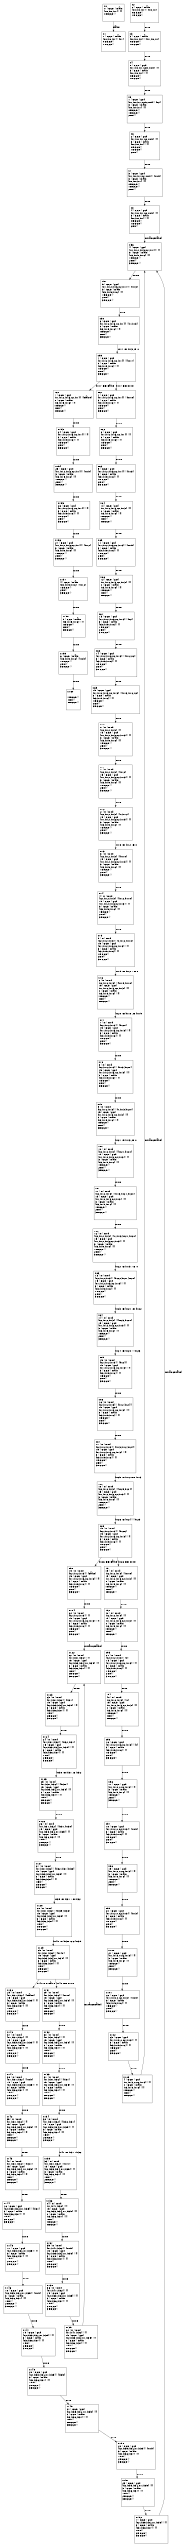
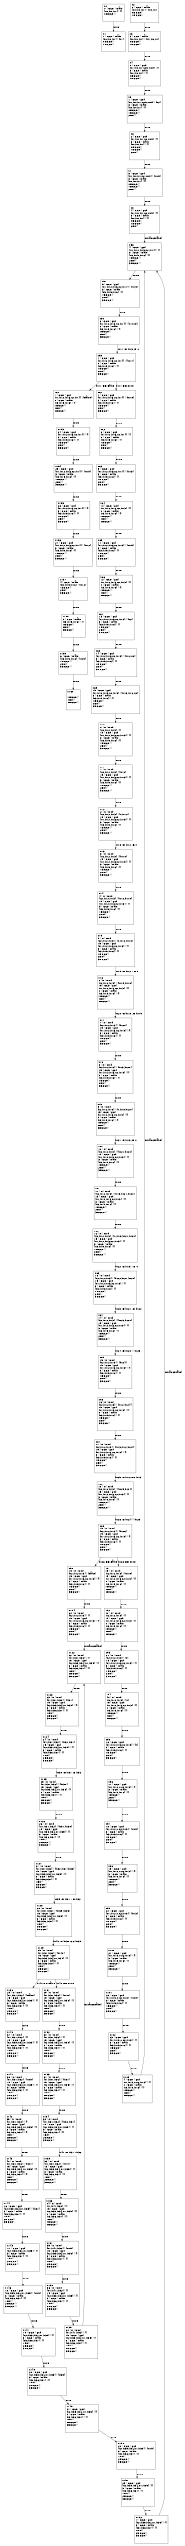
(116, 27) -> (116, 27)
